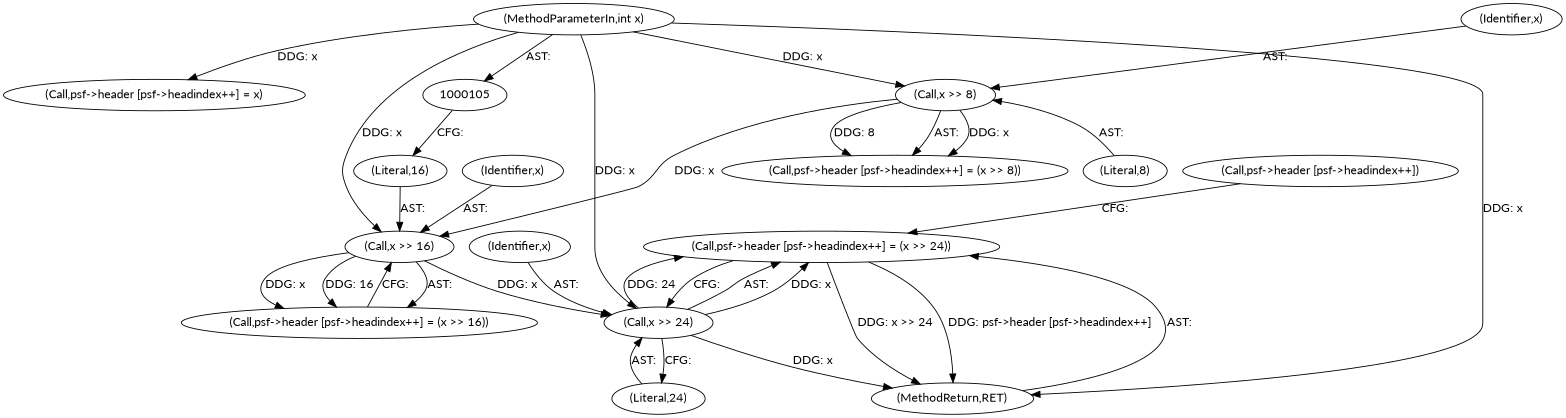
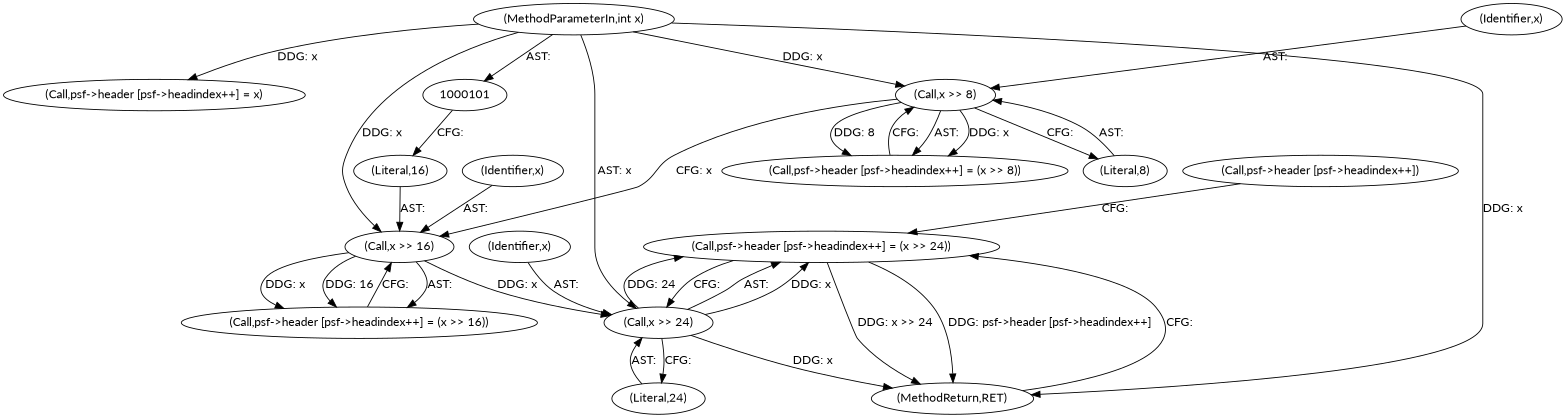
(465, 95) -> (465, 95)
none -> (890, 131)
none -> (1032, 132)
(615, 171) -> (615, 171)
(694, 171) -> (694, 171)
(1181, 323) -> (1181, 323)
